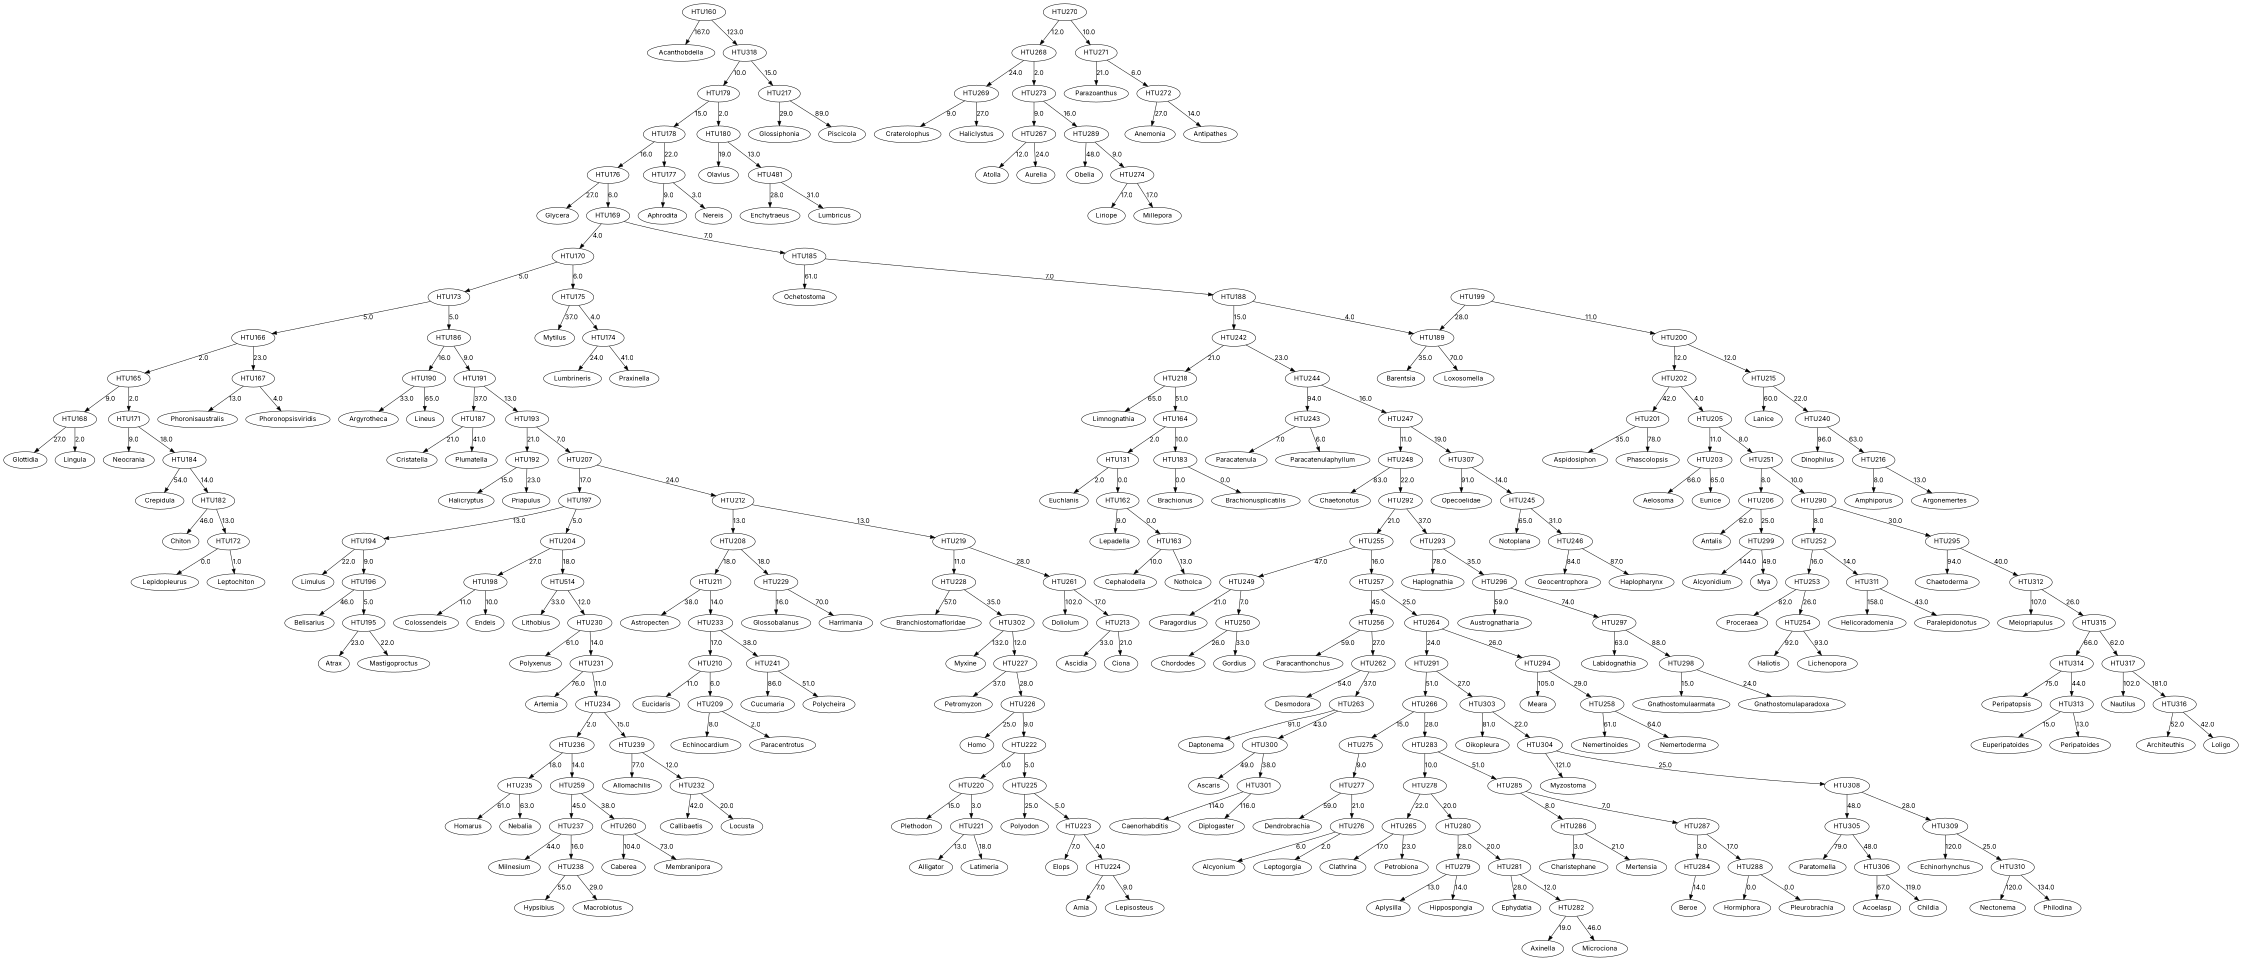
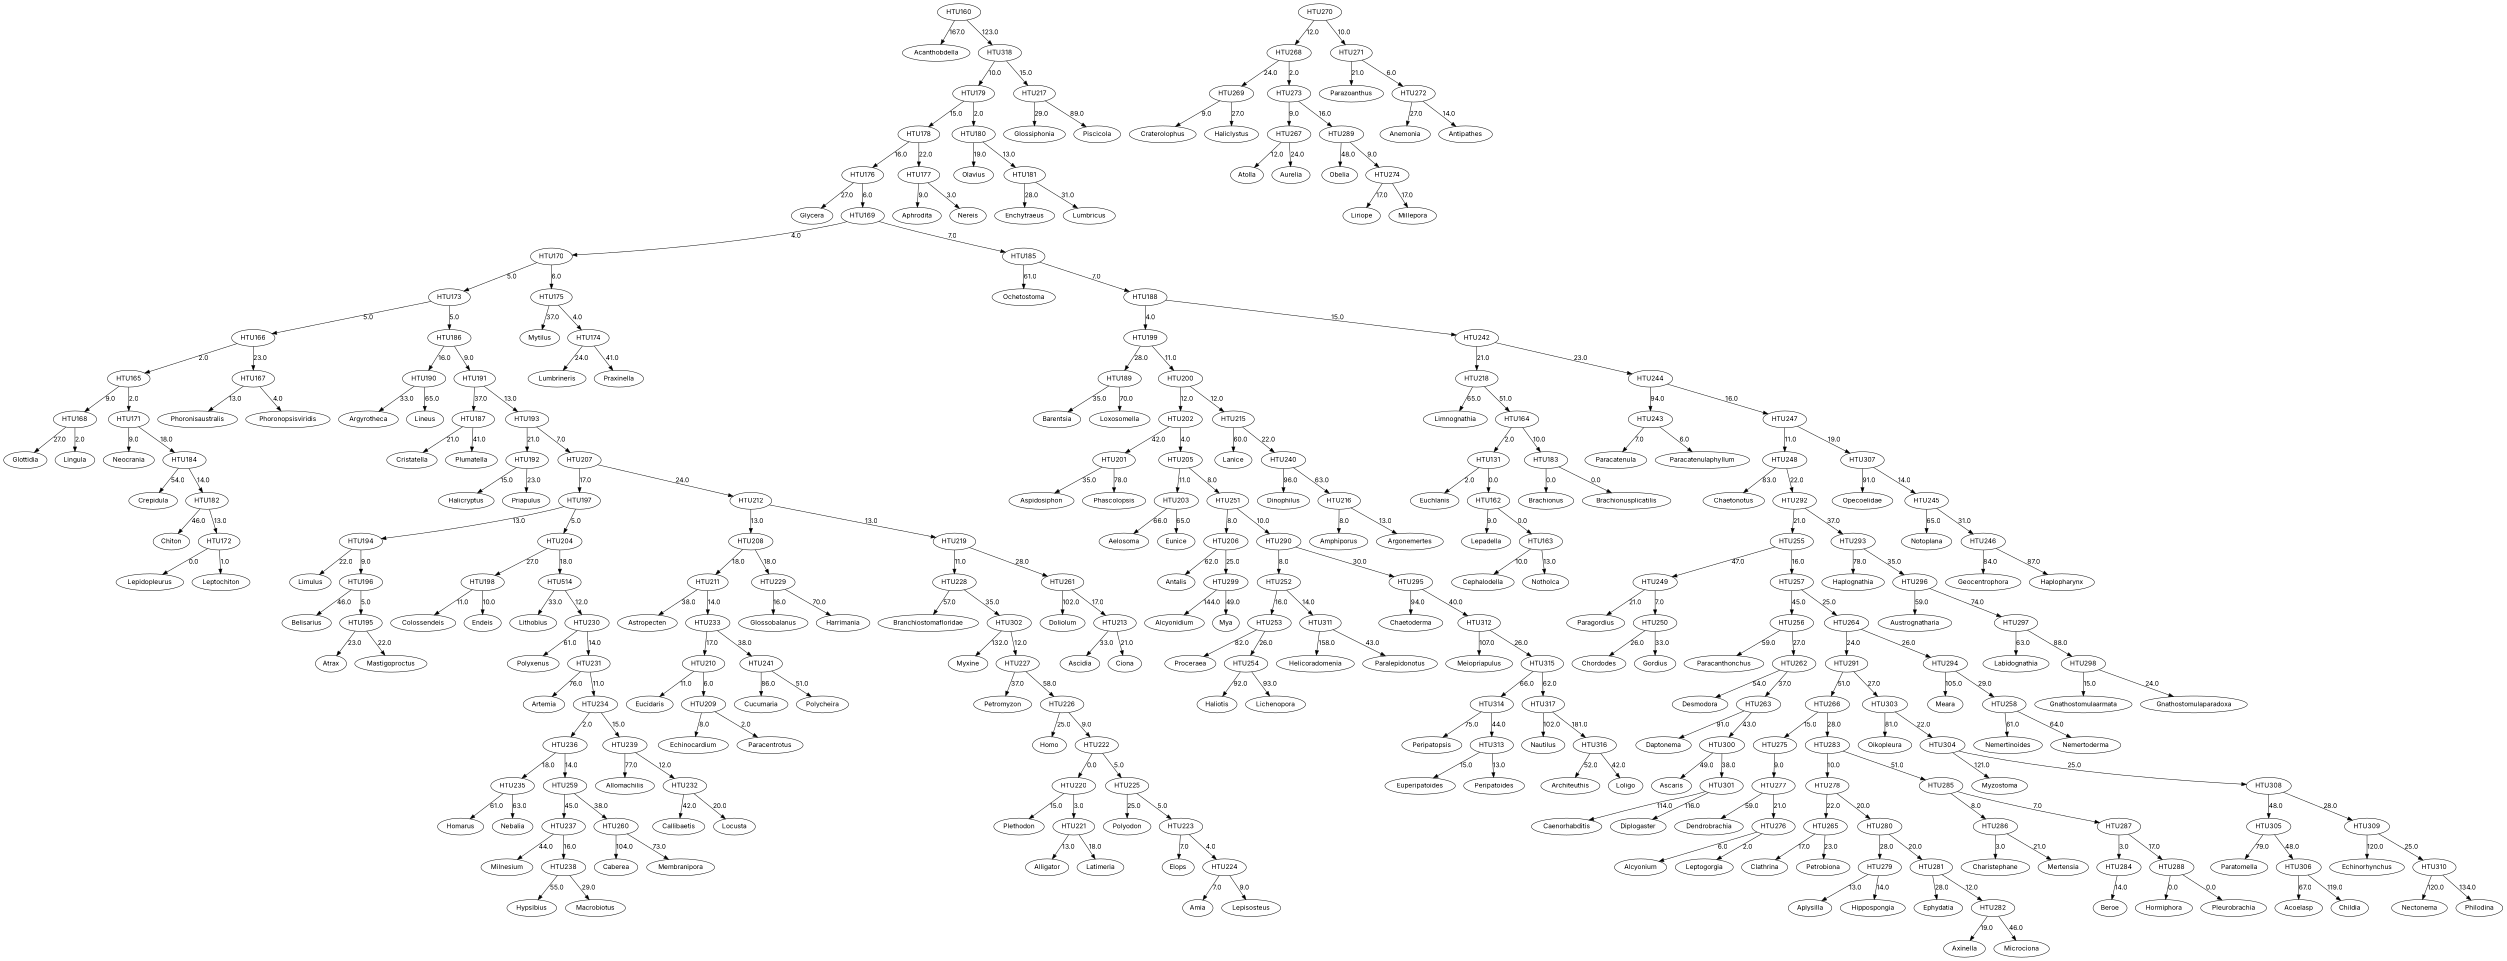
(770, 175) -> (1025, 175)
(1331, 317) -> (1145, 315)
(1026, 684) -> (1050, 684)
